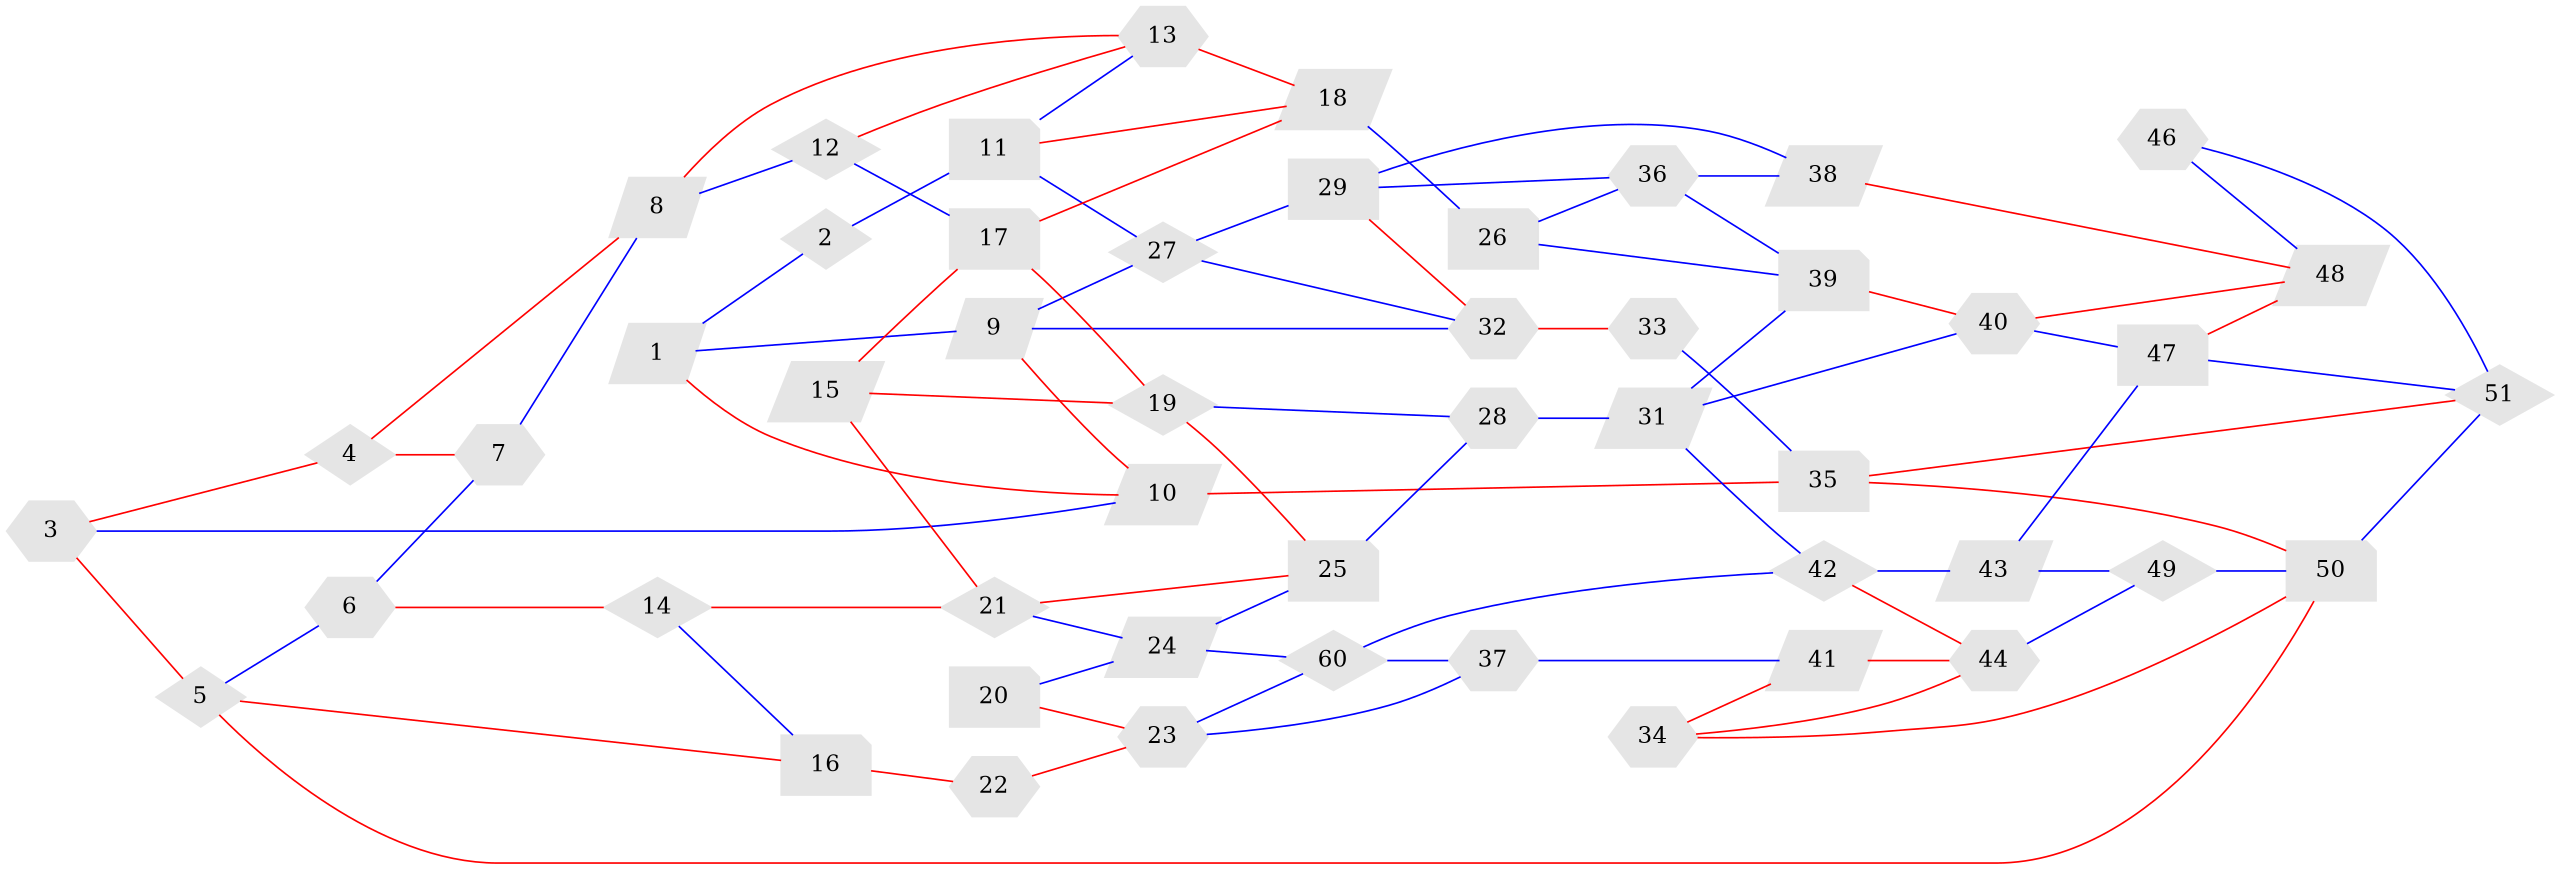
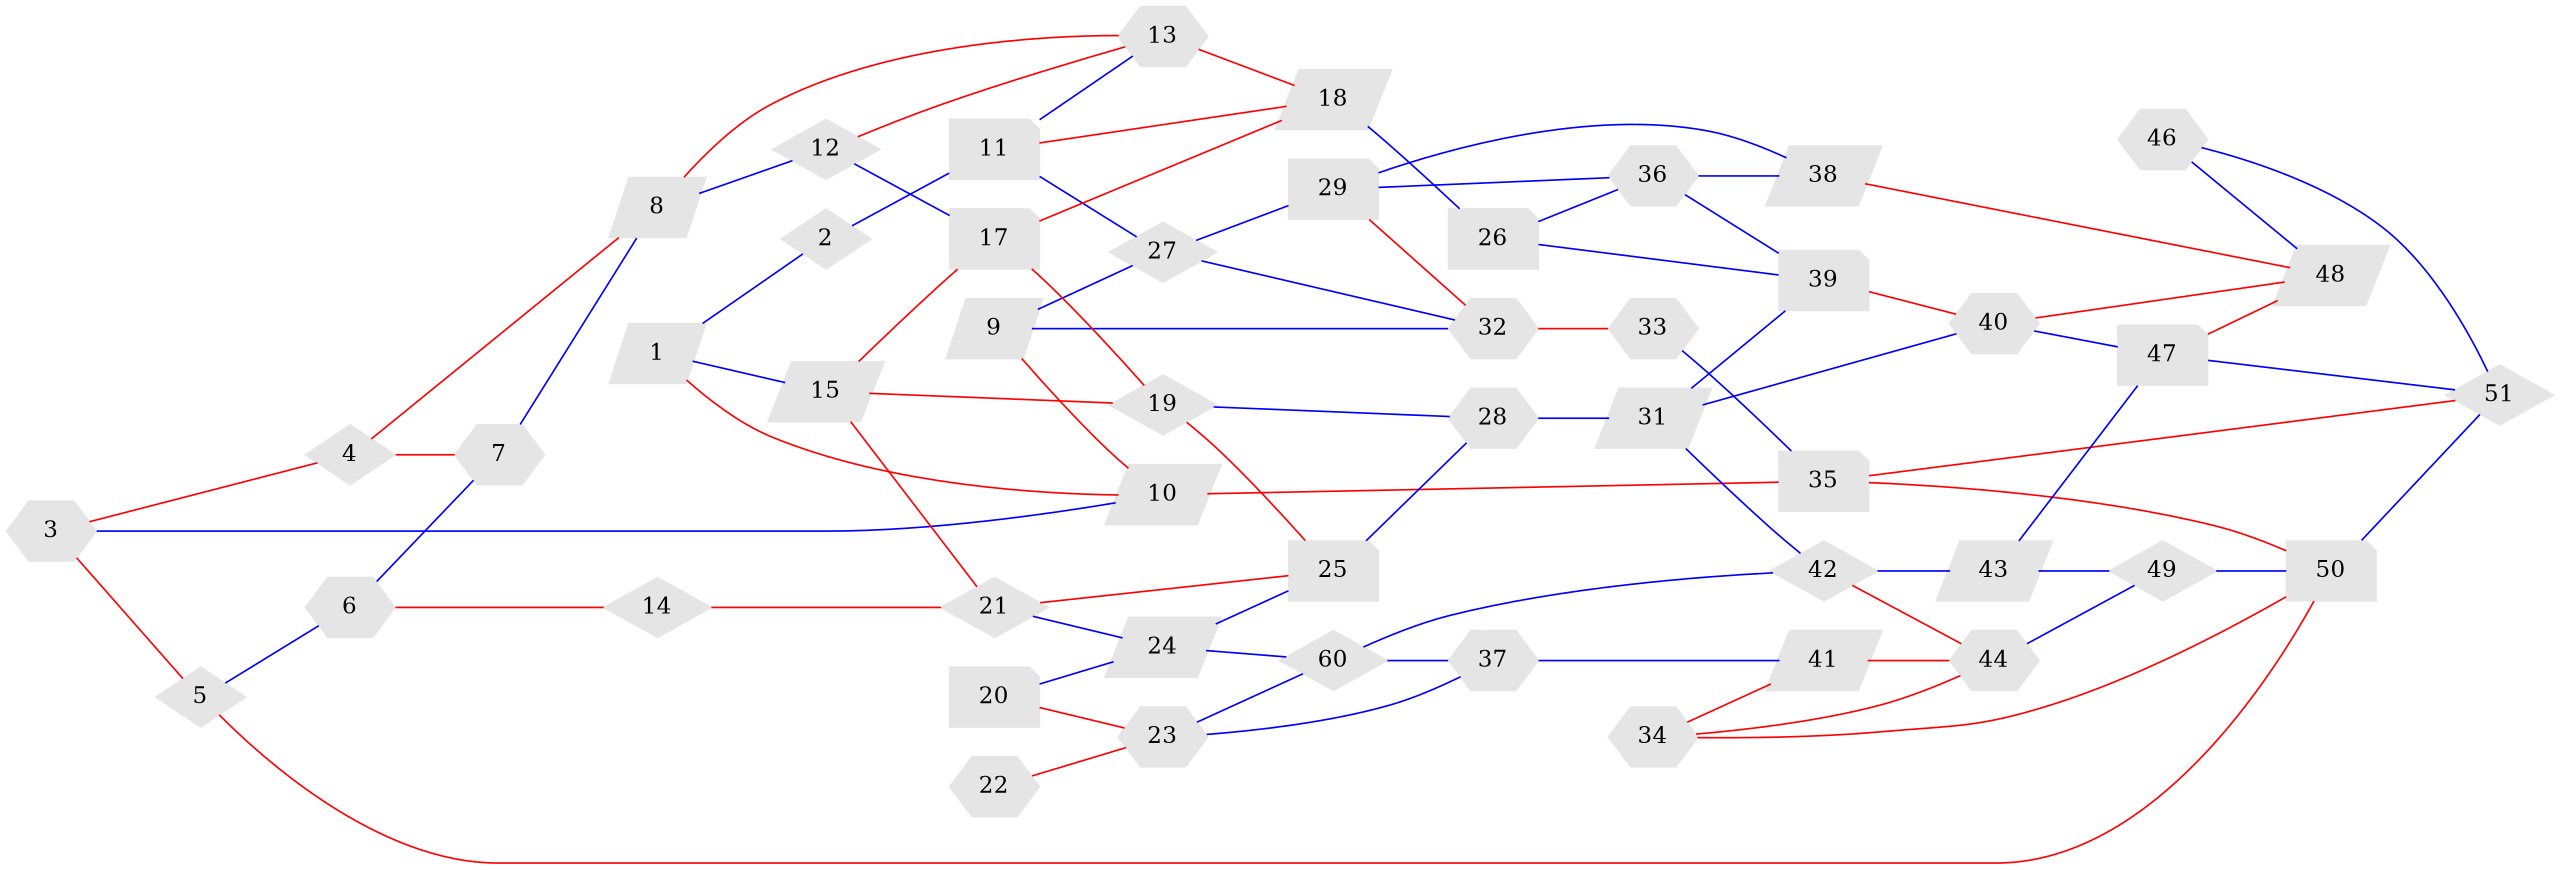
(826, 341) -> (739, 372)
(826, 765) -> none
